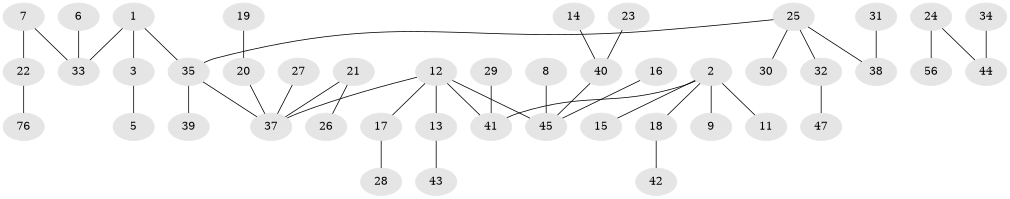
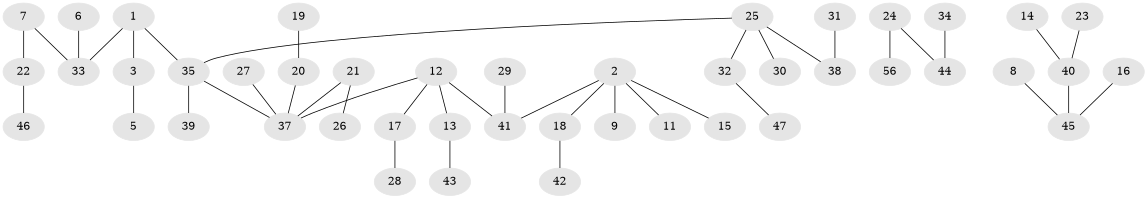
(485, 96) -> none
(24, 127) -> (24, 127)
